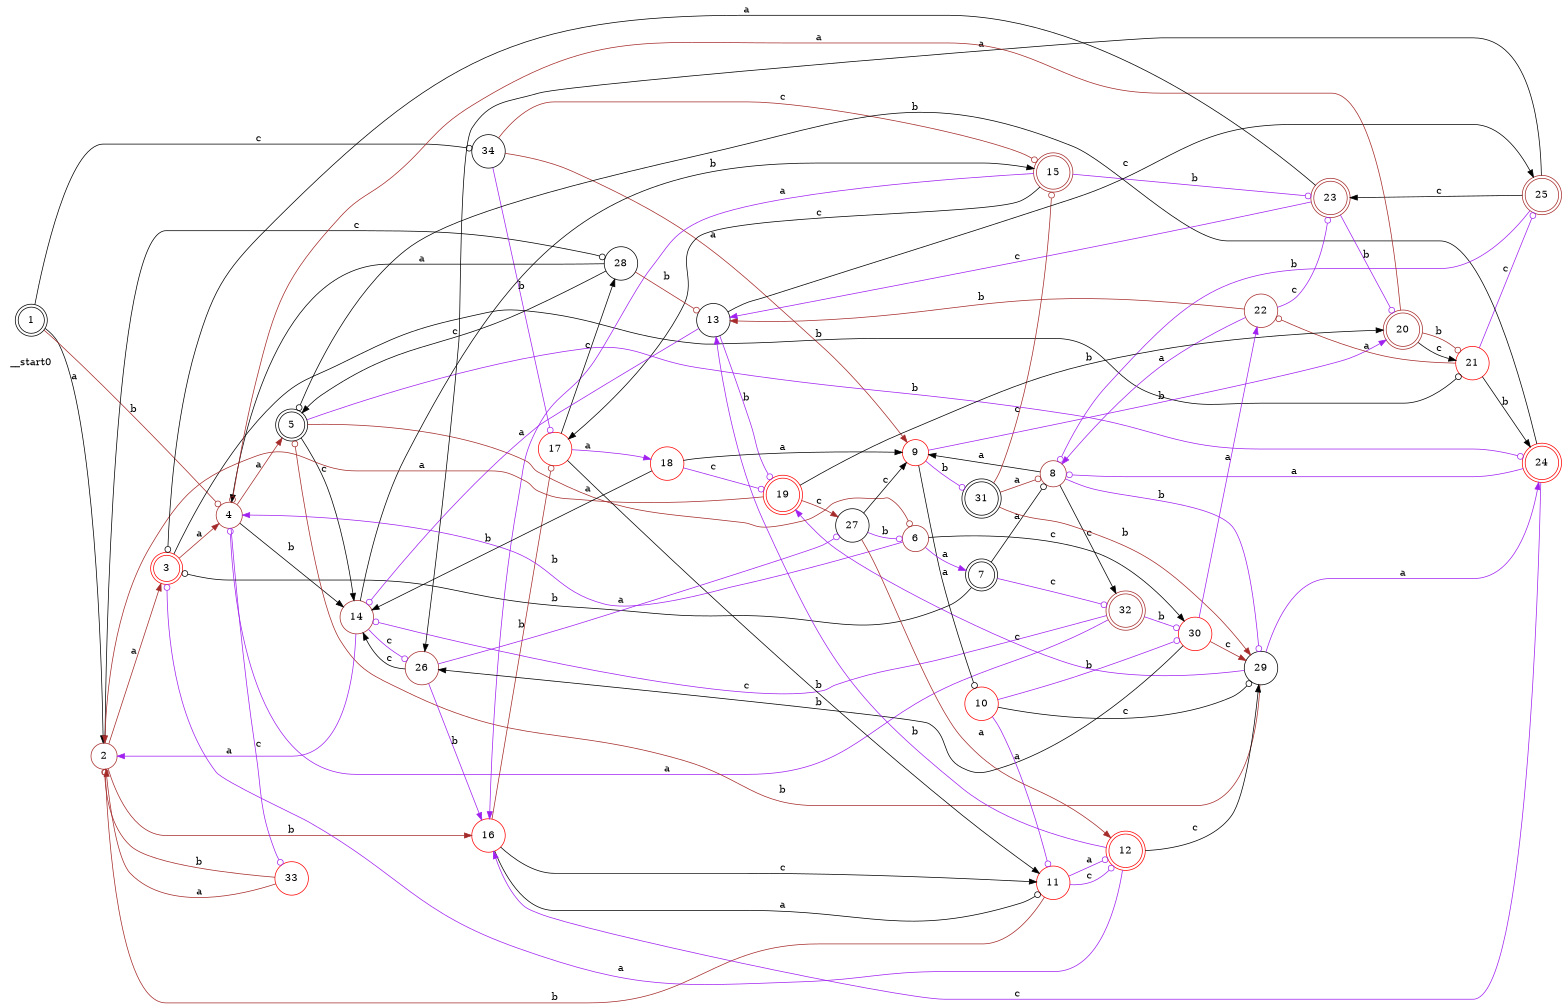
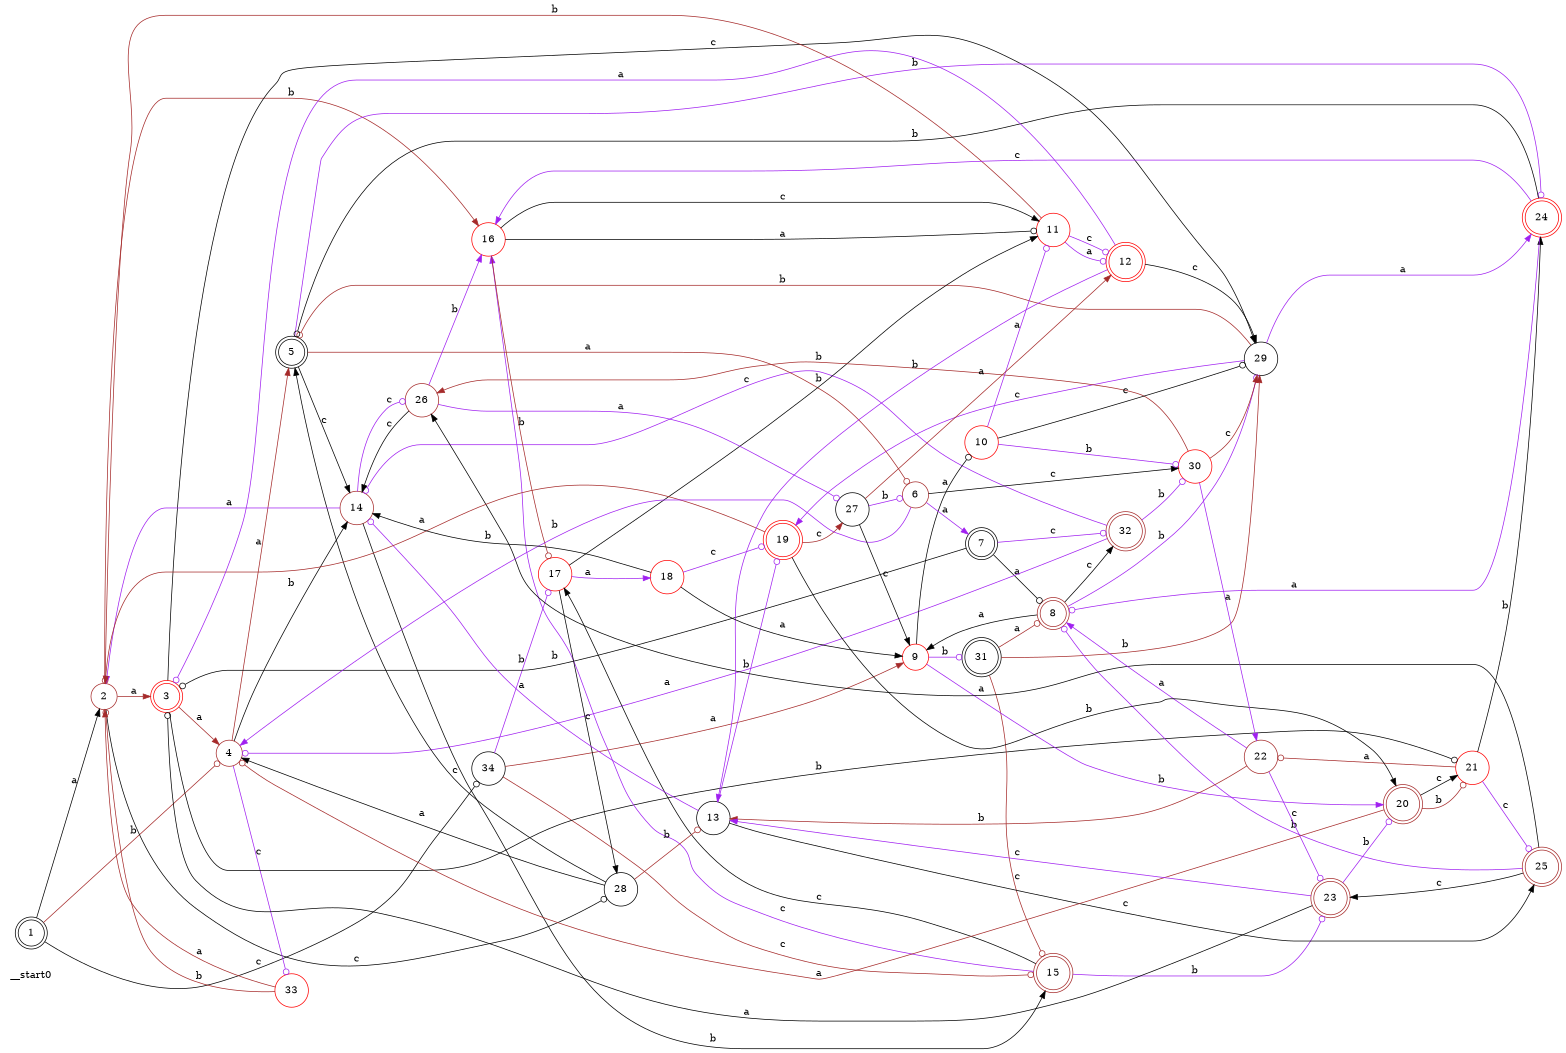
none -> (523, 57)
(783, 191) -> (783, 909)
(1053, 474) -> (1053, 614)
(866, 714) -> (830, 363)
